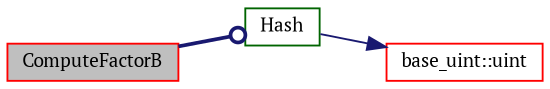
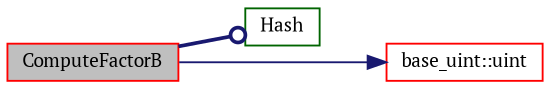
(344, 39) -> (273, 62)
